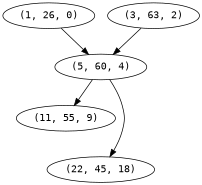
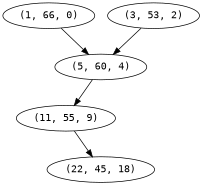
(49, 16) -> (49, 16)
(154, 16) -> (154, 16)
(124, 115) -> (81, 141)
